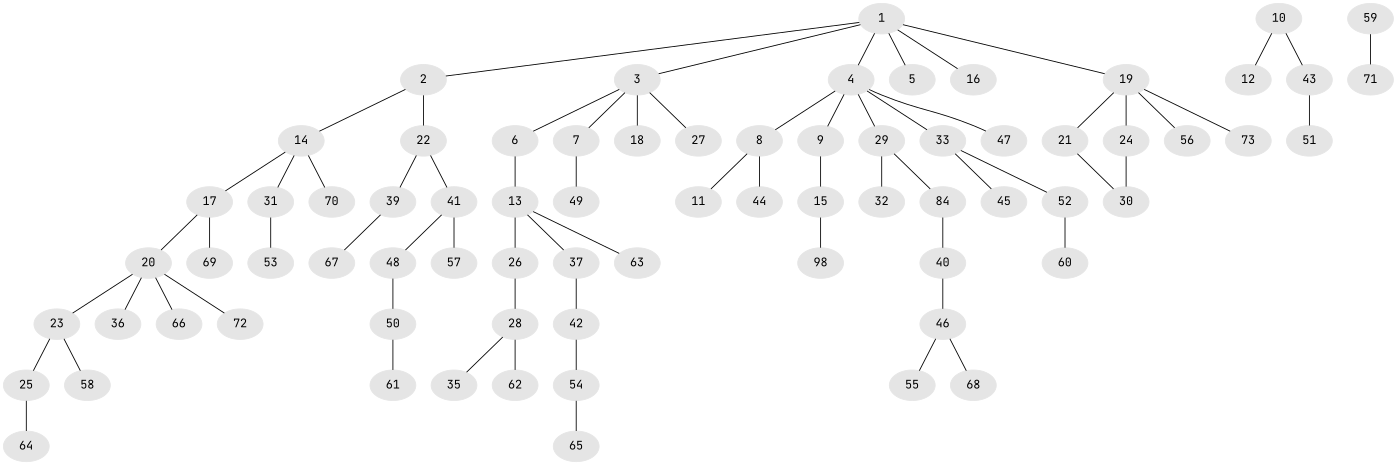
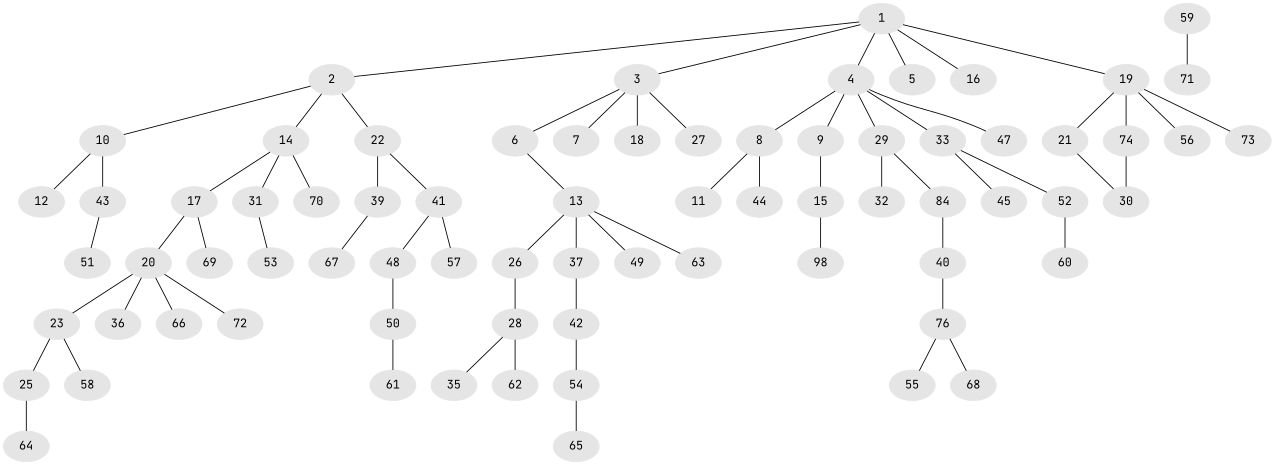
none -> (217, 110)
(1126, 141) -> (1126, 141)
(576, 172) -> (607, 232)
(943, 324) -> (943, 324)
